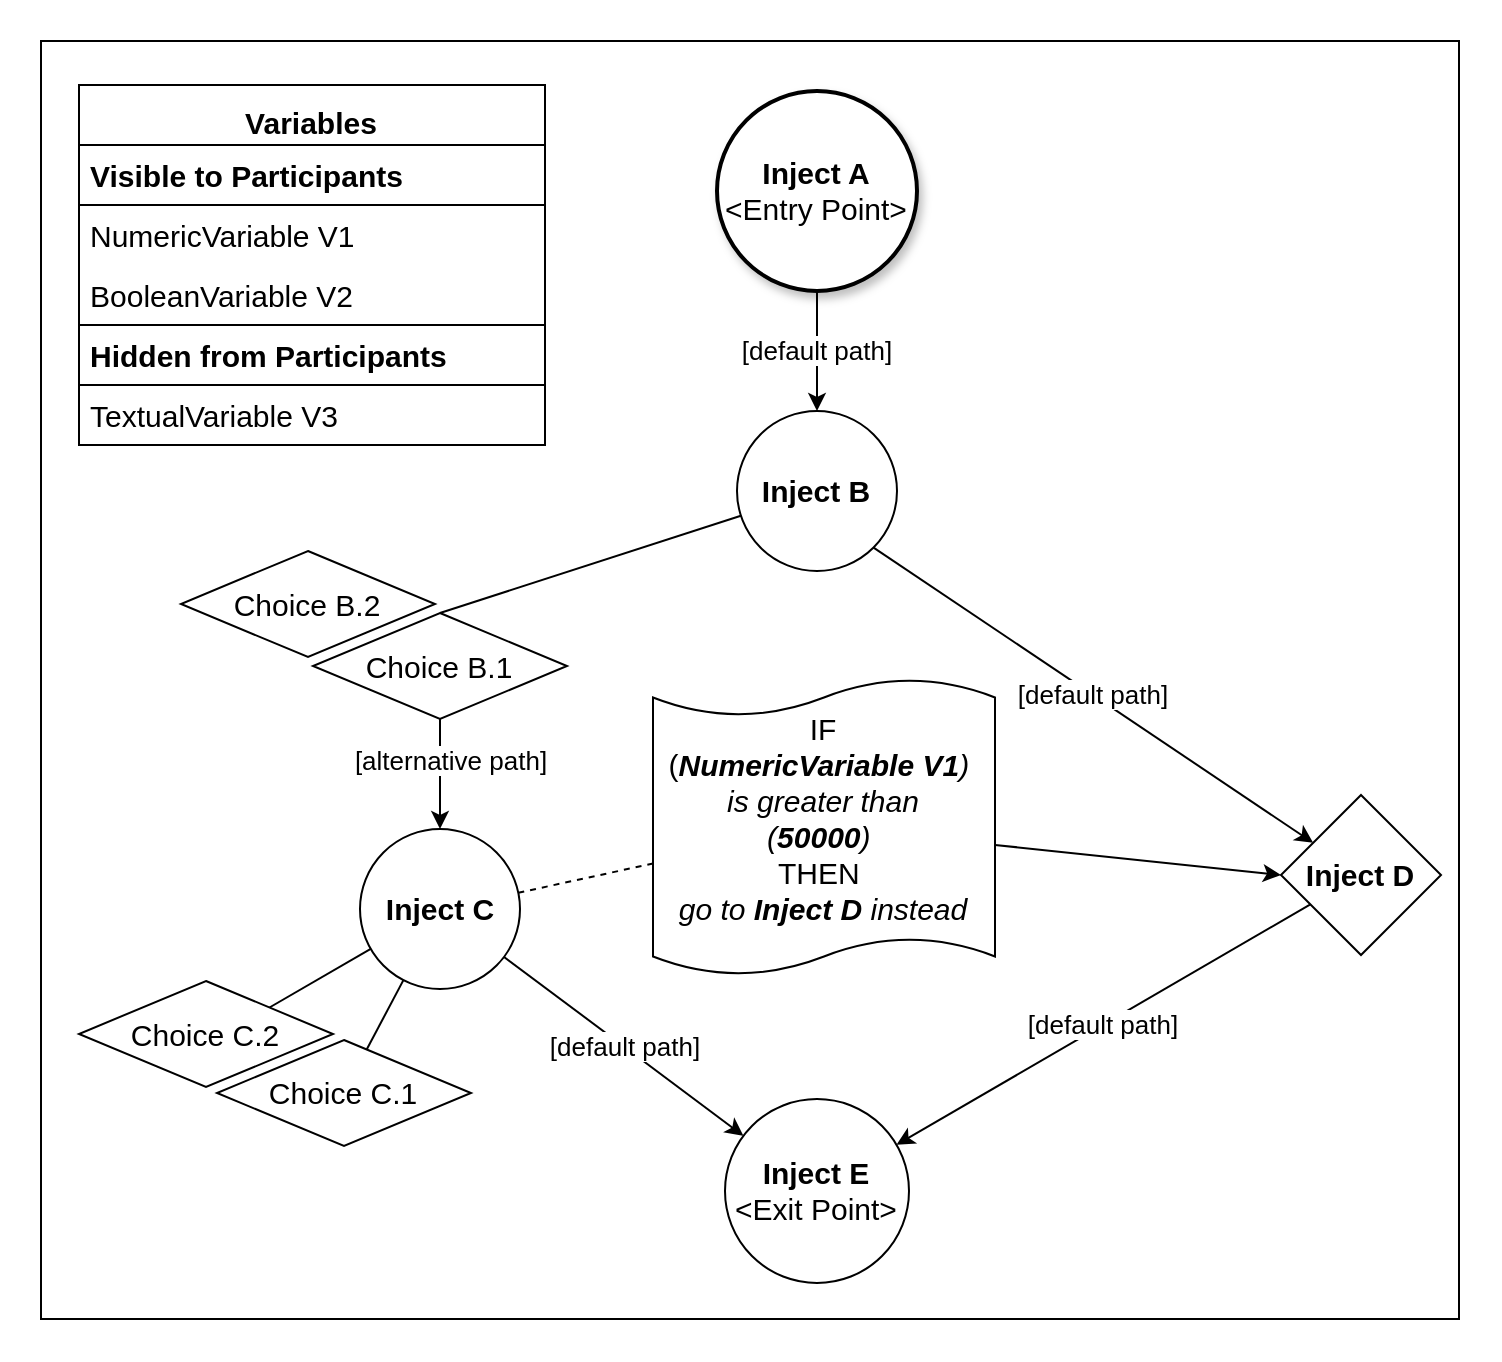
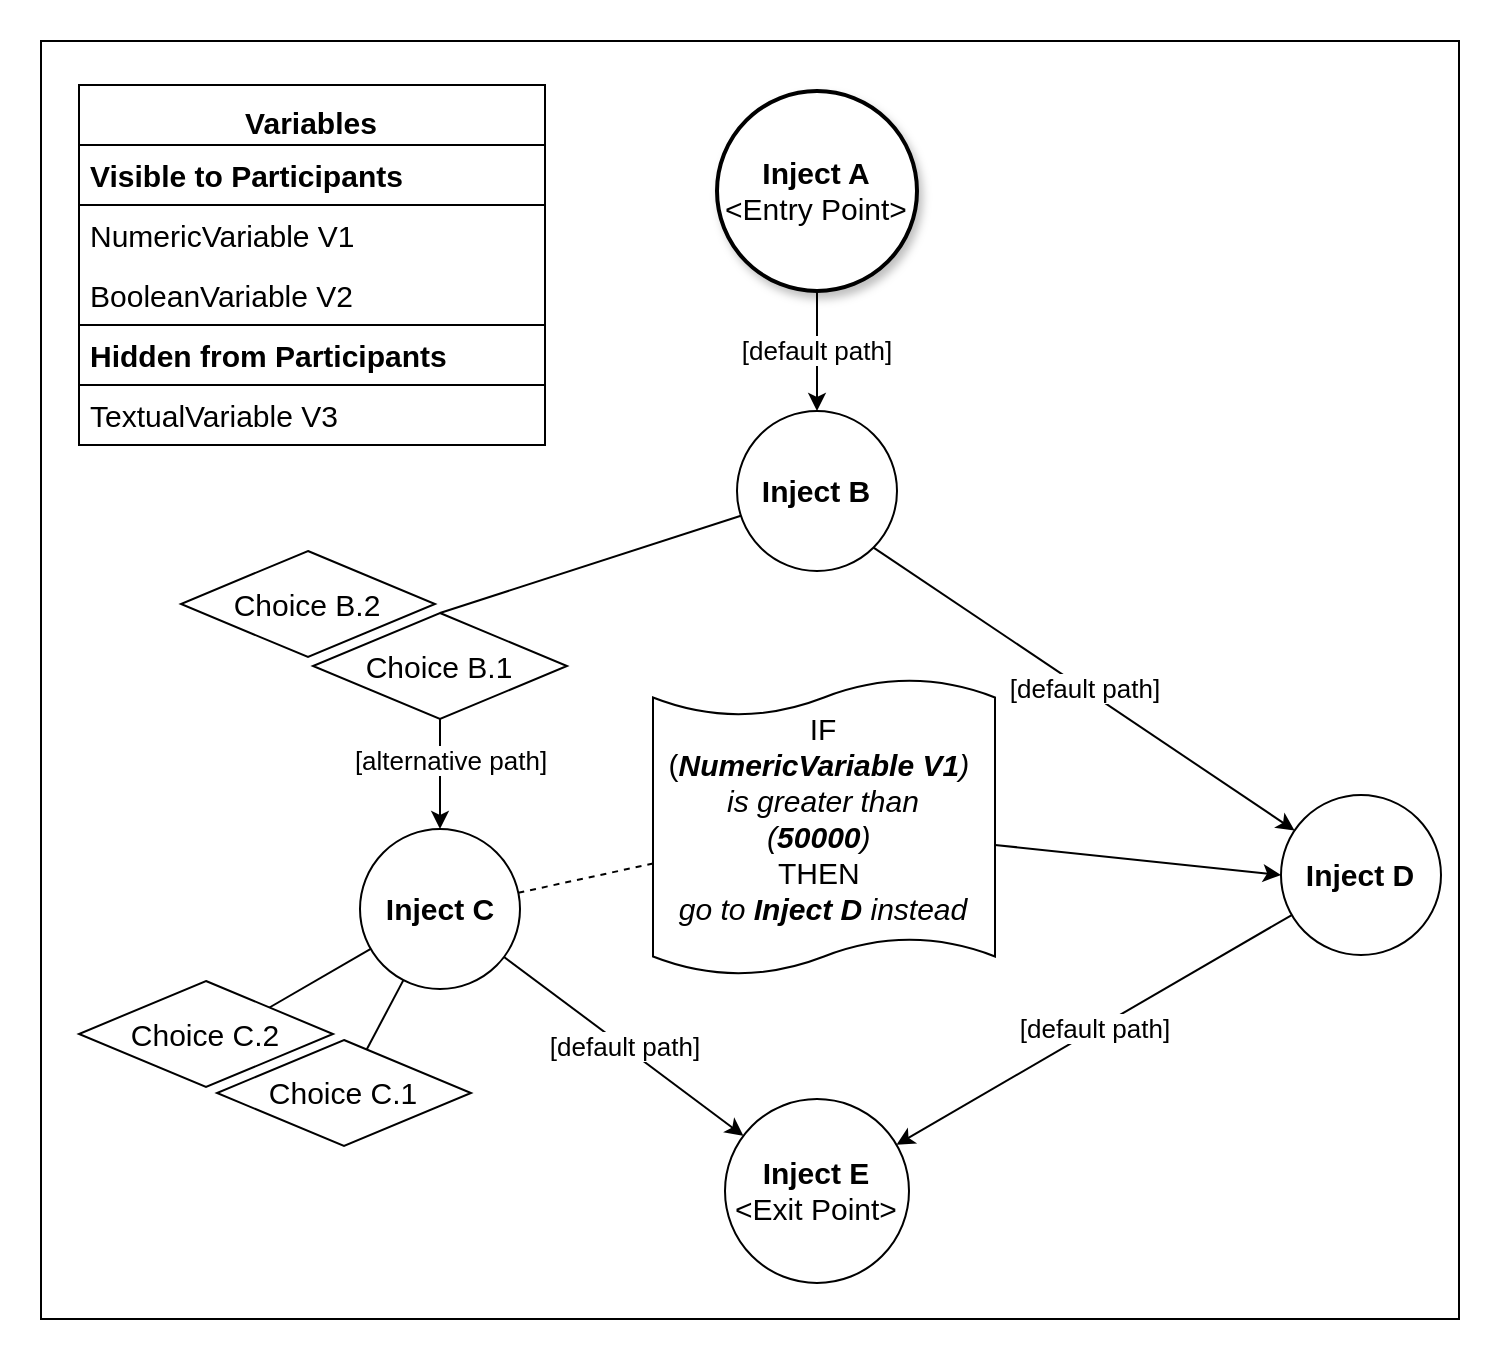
(1361, 875) -> (1361, 875)
